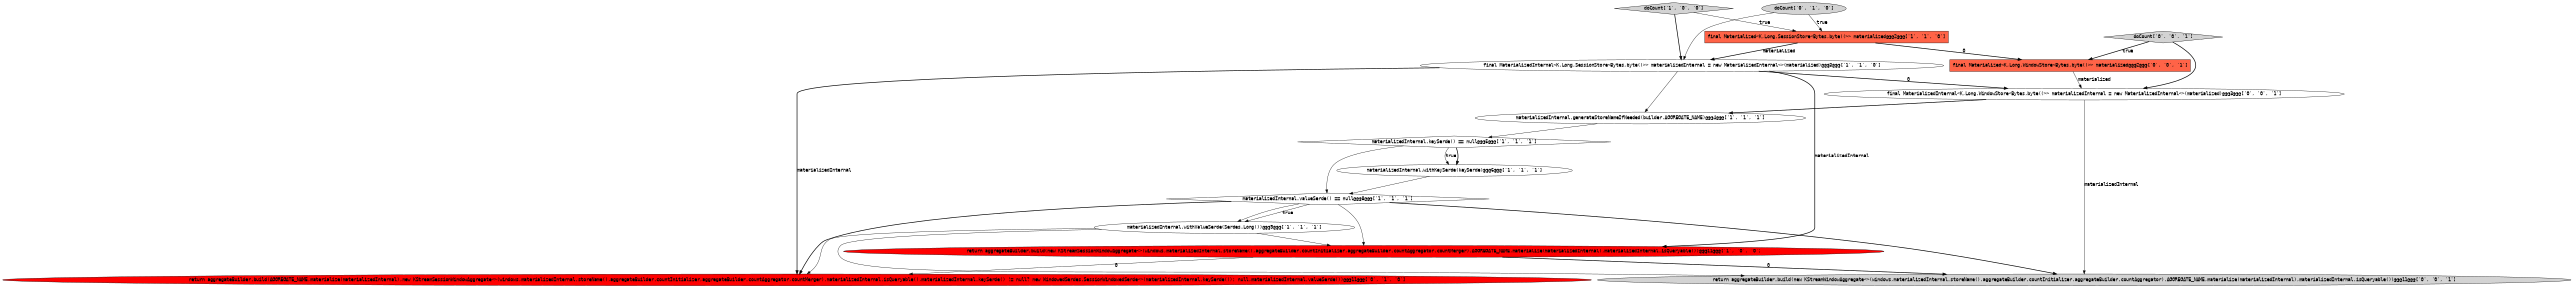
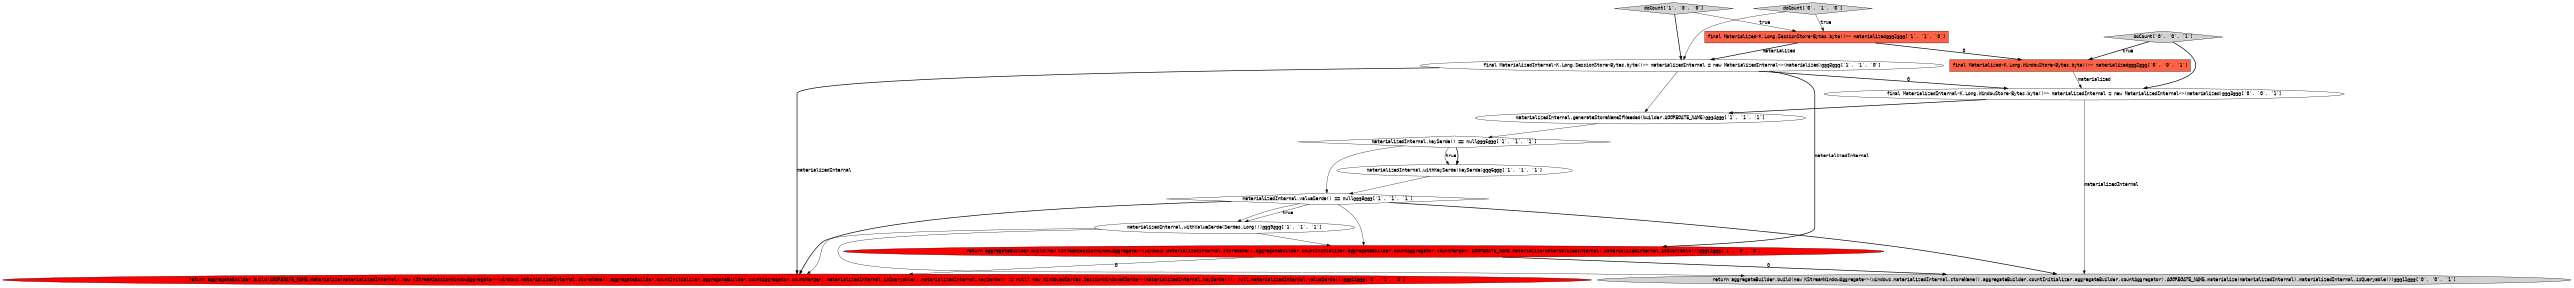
(1804, 9) -> (1813, 9)
